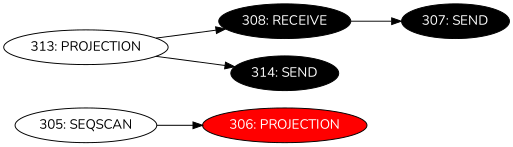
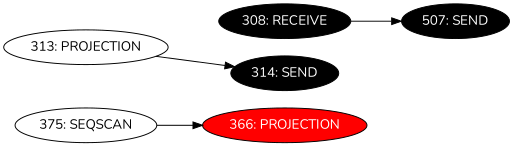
(456, 21) -> (456, 21)
(186, 34) -> none
(86, 125) -> (86, 125)
(285, 125) -> (285, 125)
